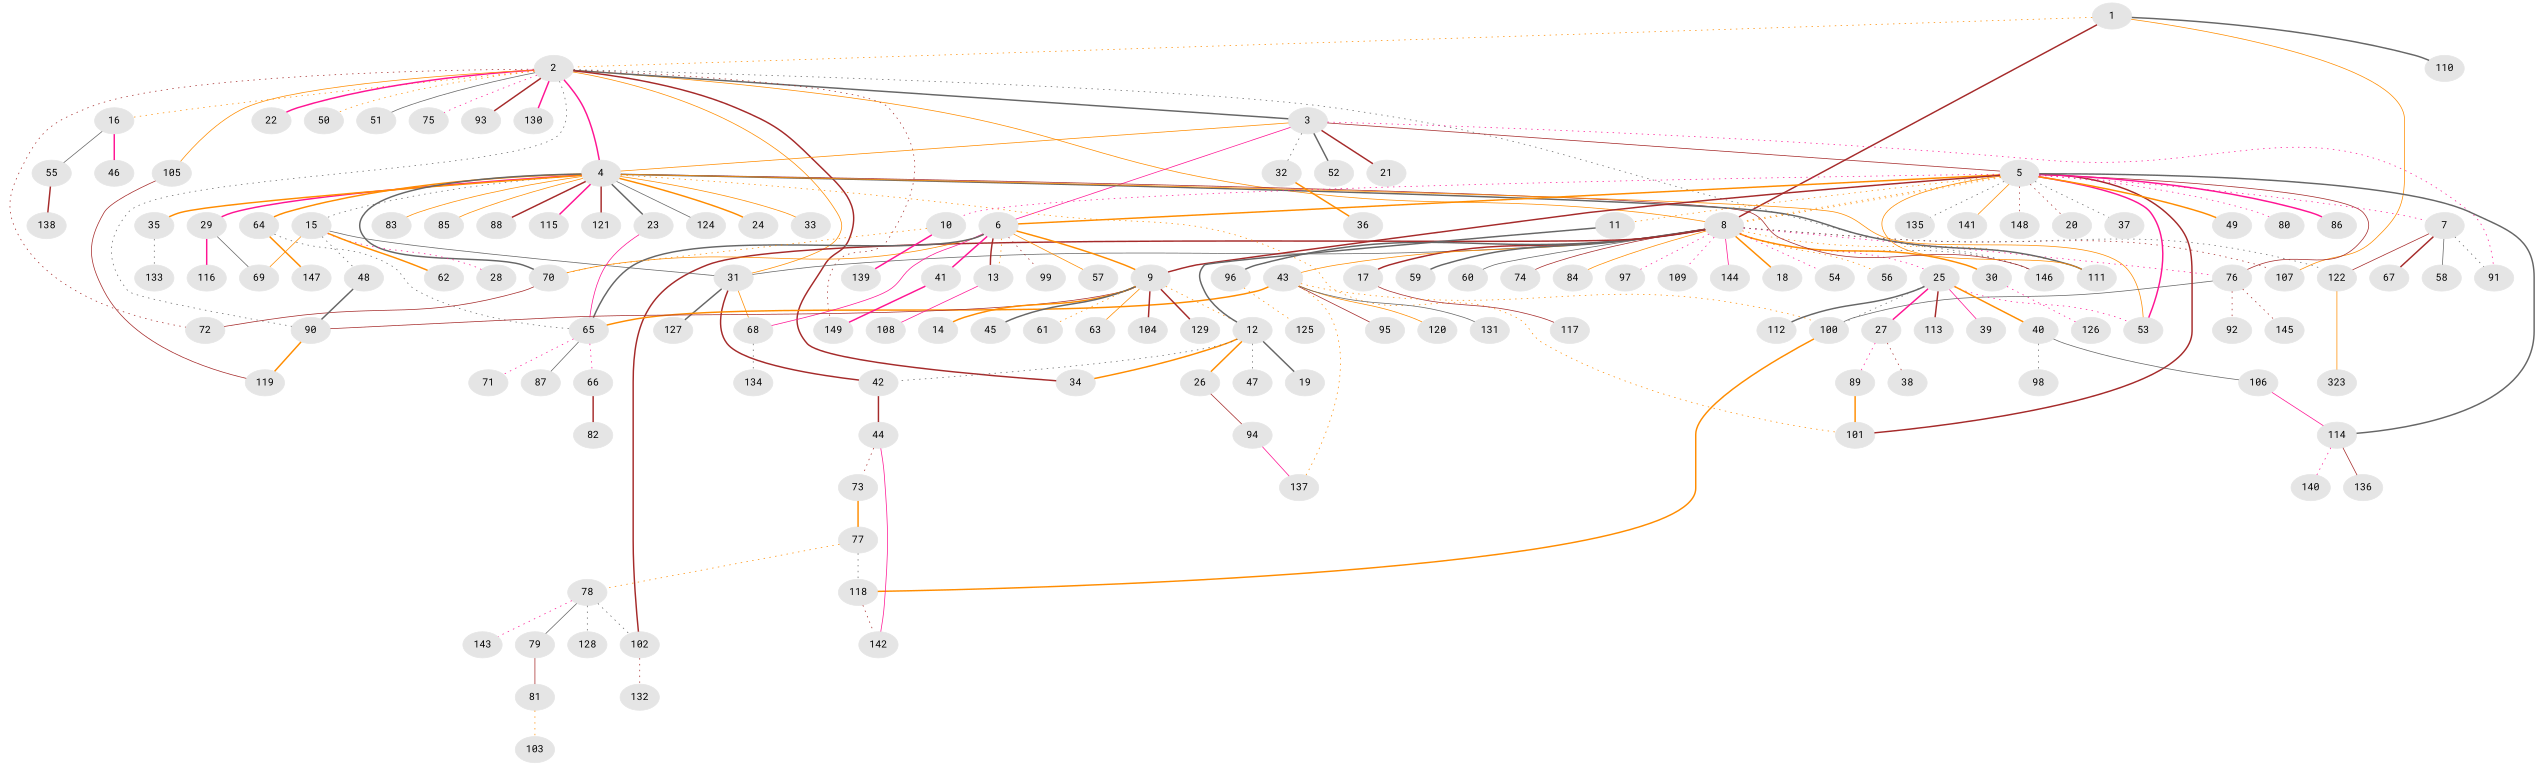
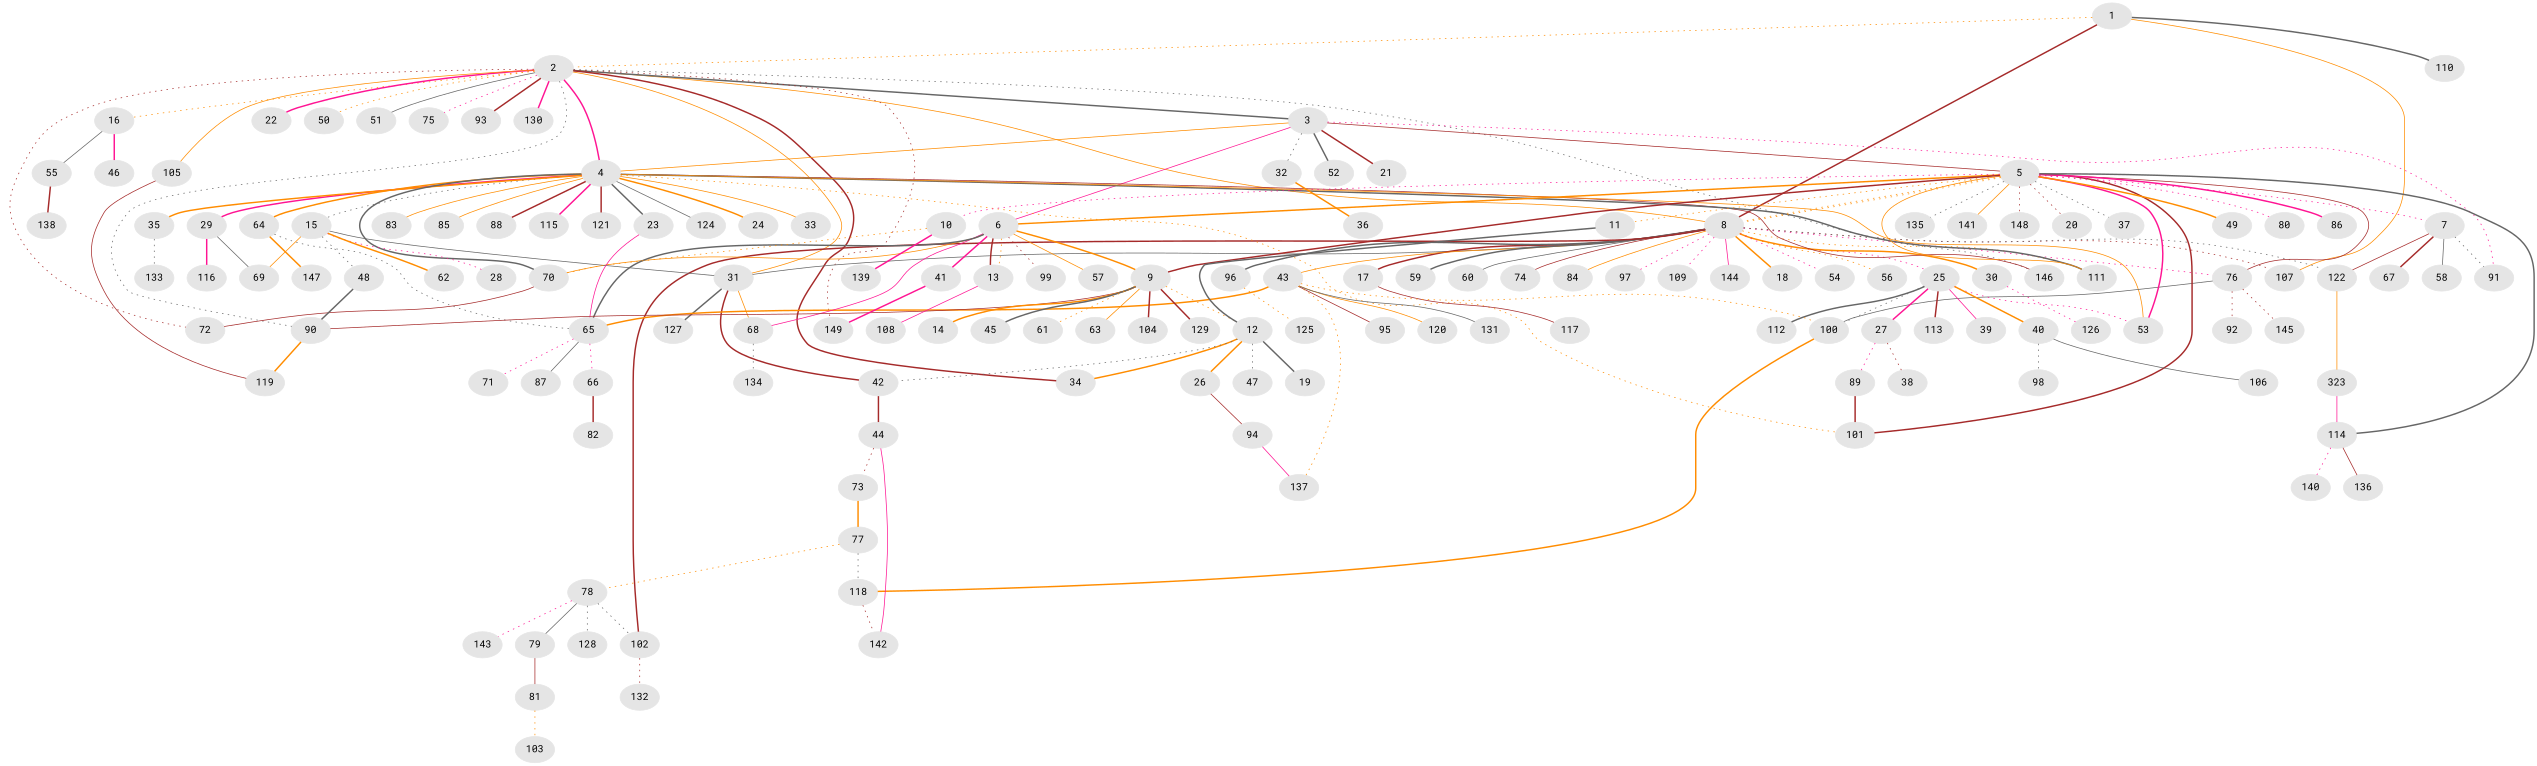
(1885, 251) -> none
(1855, 409) -> (1855, 409)
(2298, 409) -> (2337, 409)
